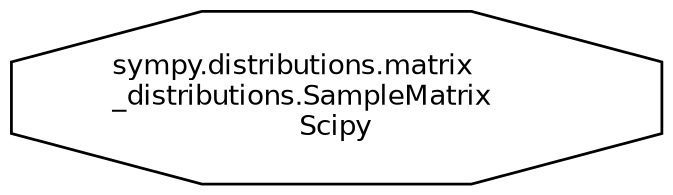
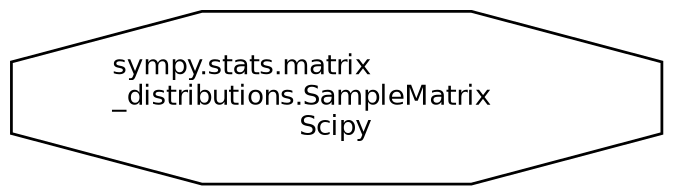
(337, 98) -> (337, 98)
